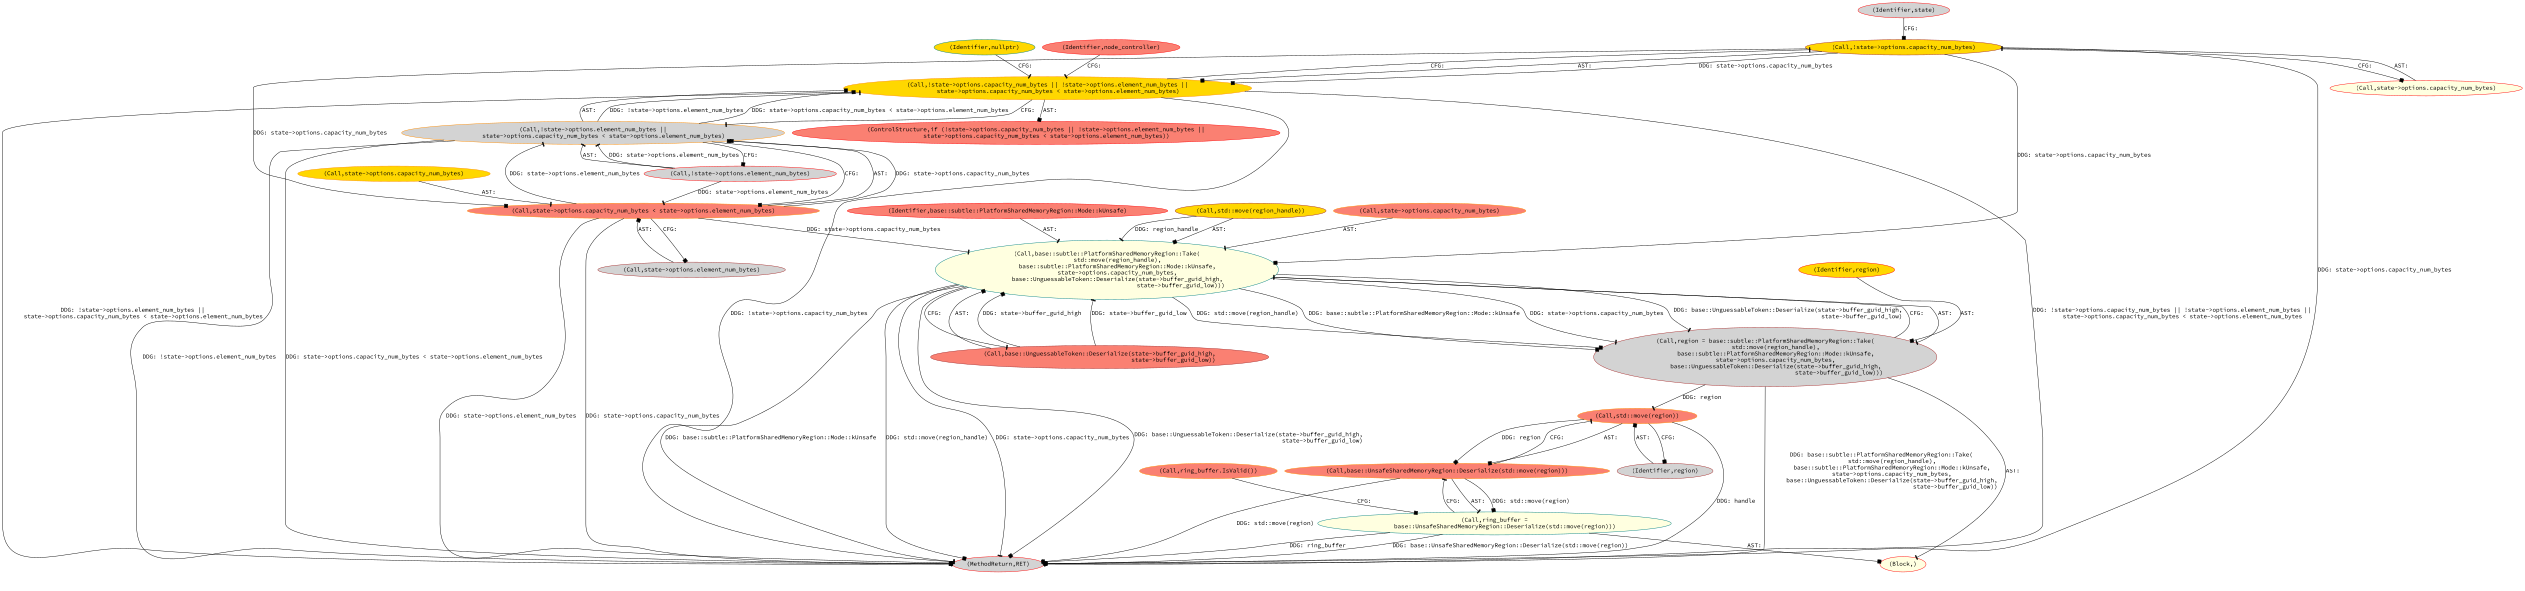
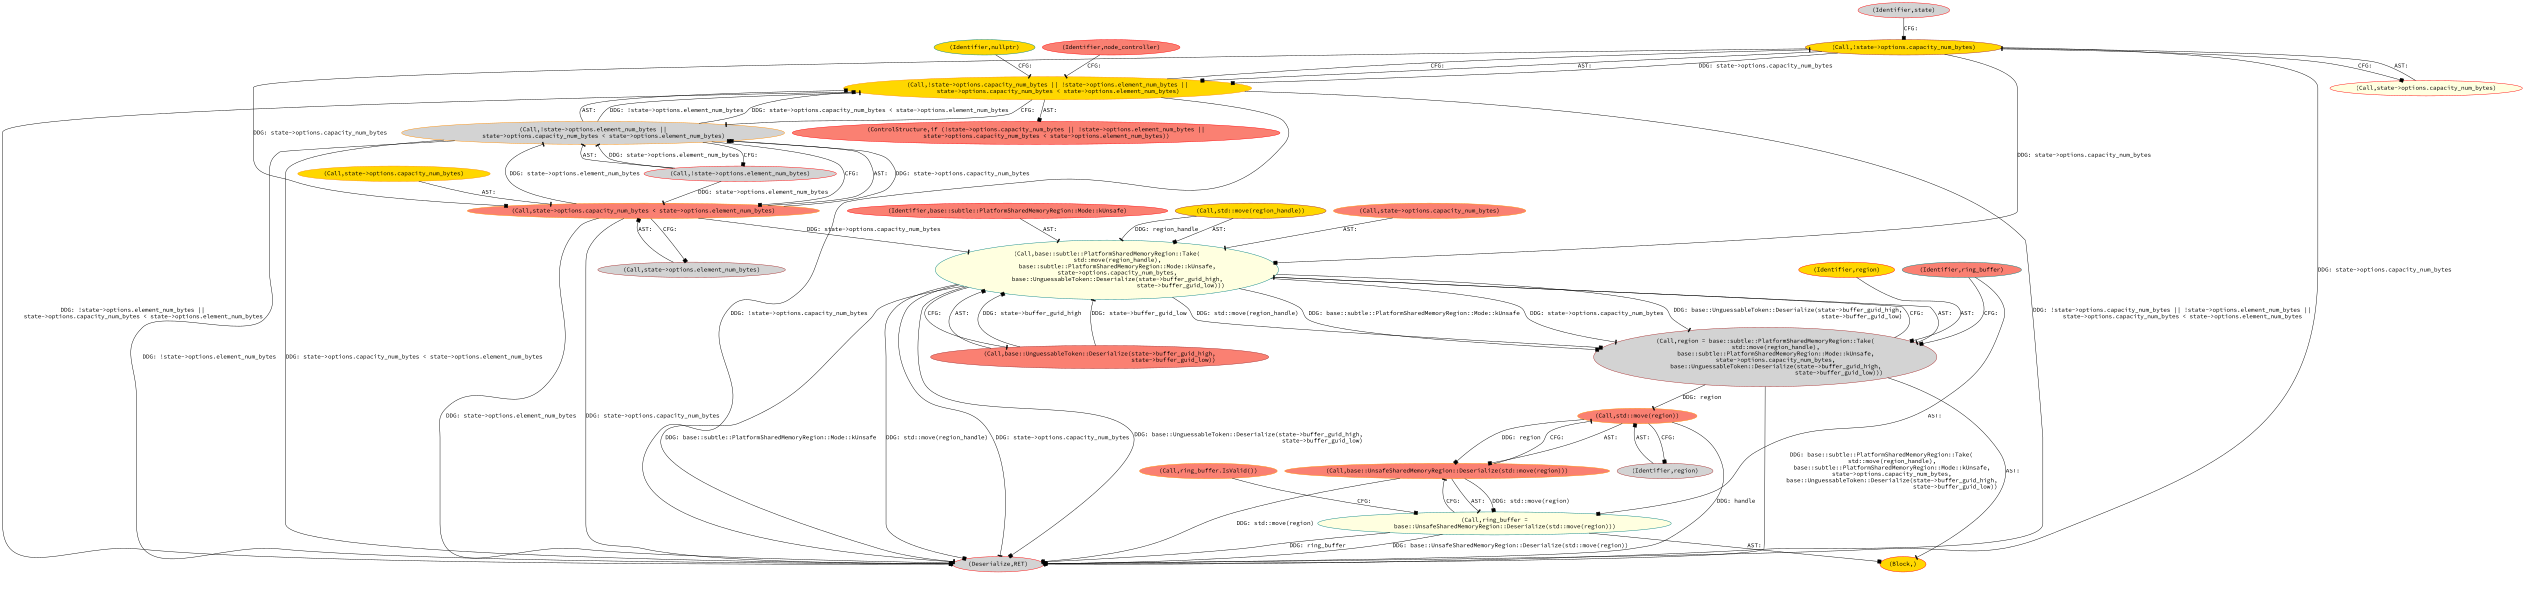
none -> (1962, 270)
(998, 564) -> (998, 564)
(1903, 564) -> (1903, 564)
